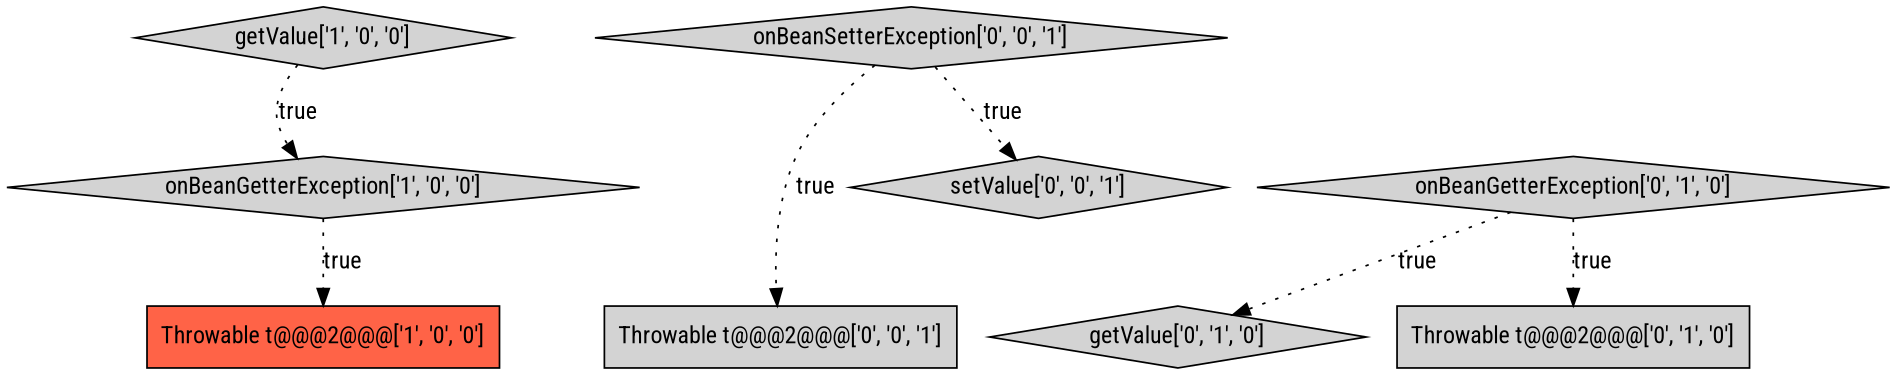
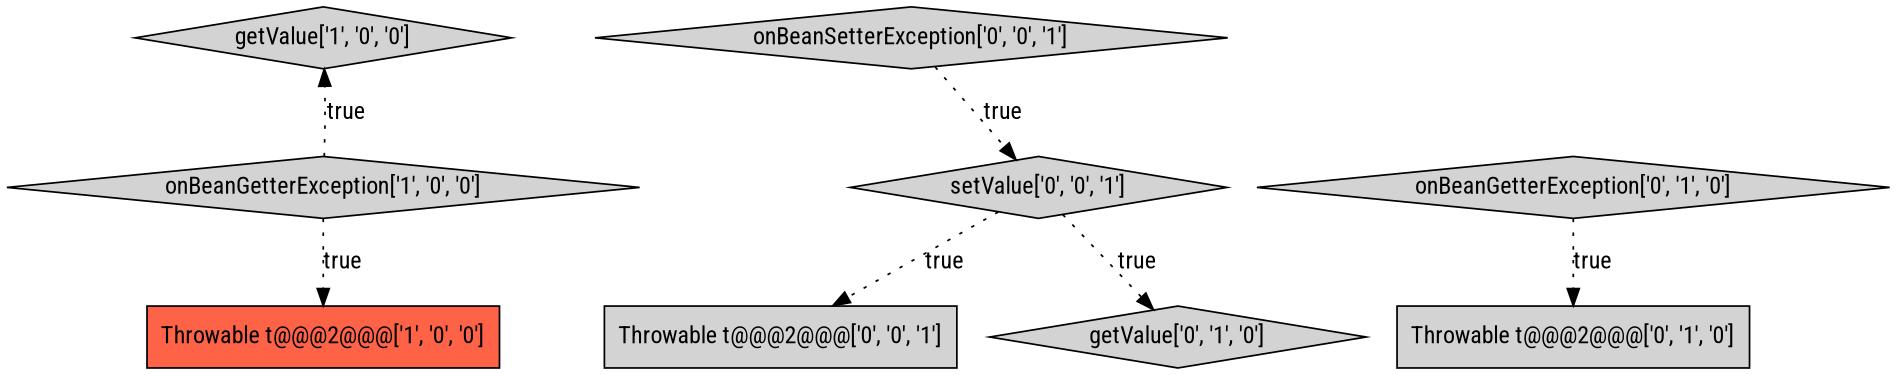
(278, 103) -> (325, 121)
(794, 163) -> (923, 254)
(1380, 261) -> (1102, 256)
